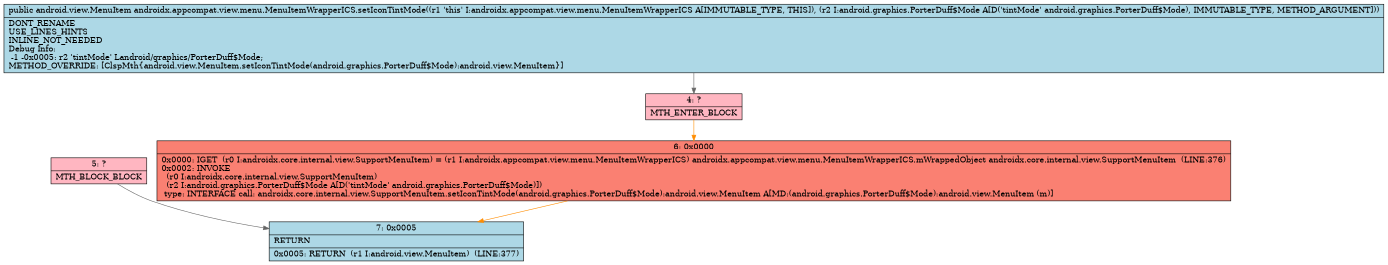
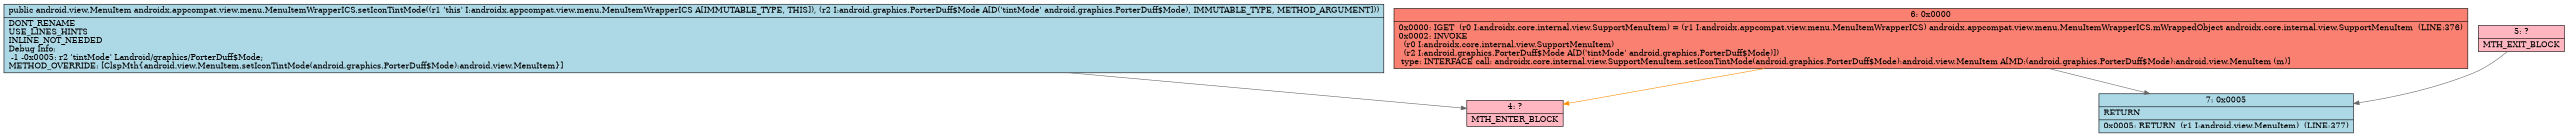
(694, 128) -> (1667, 86)
(99, 177) -> (2521, 45)
(525, 211) -> (2097, 80)
